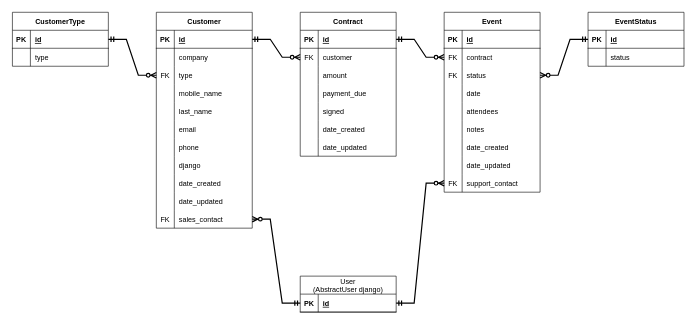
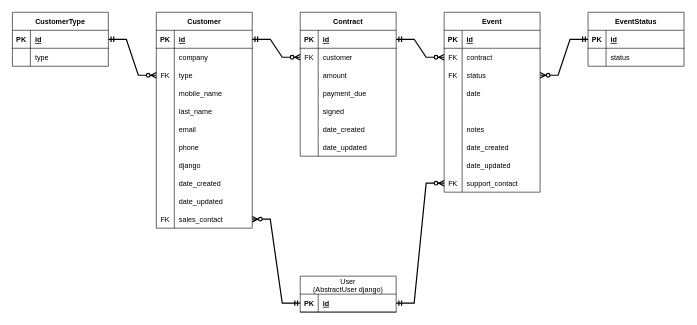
(501, 111) -> none
